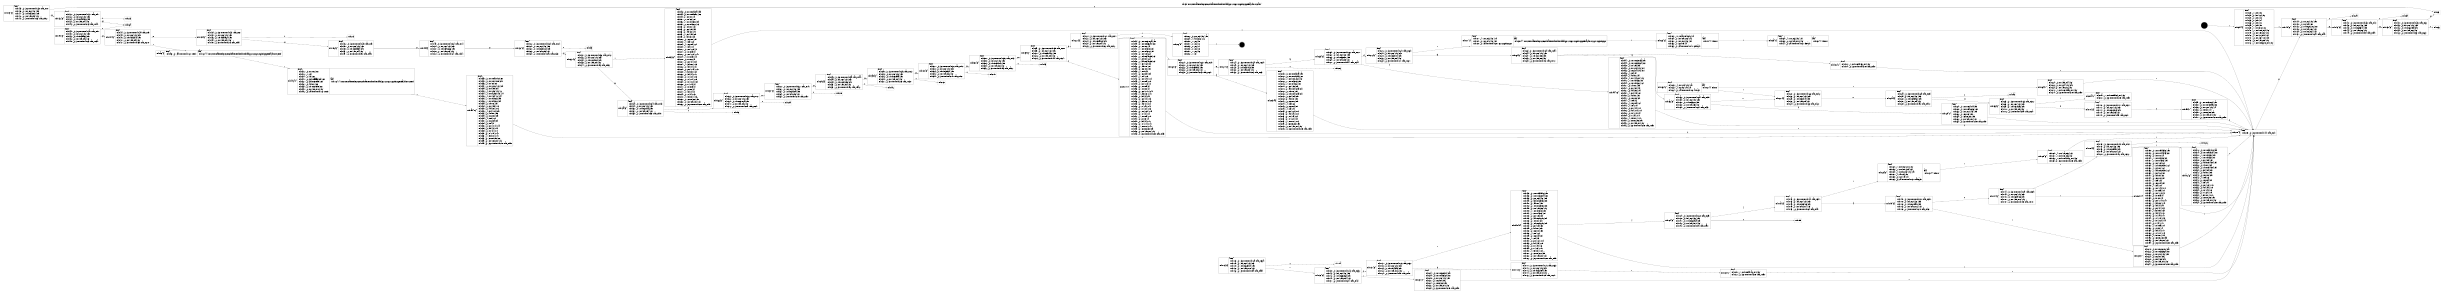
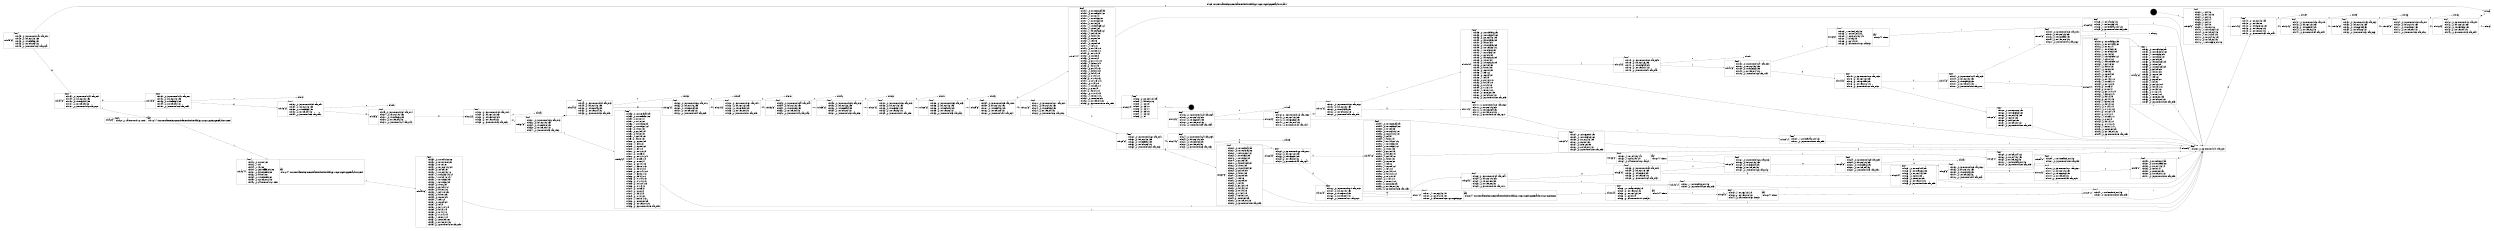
(2430, 18) -> (2379, 27)
none -> (391, 105)
none -> (2106, 193)
